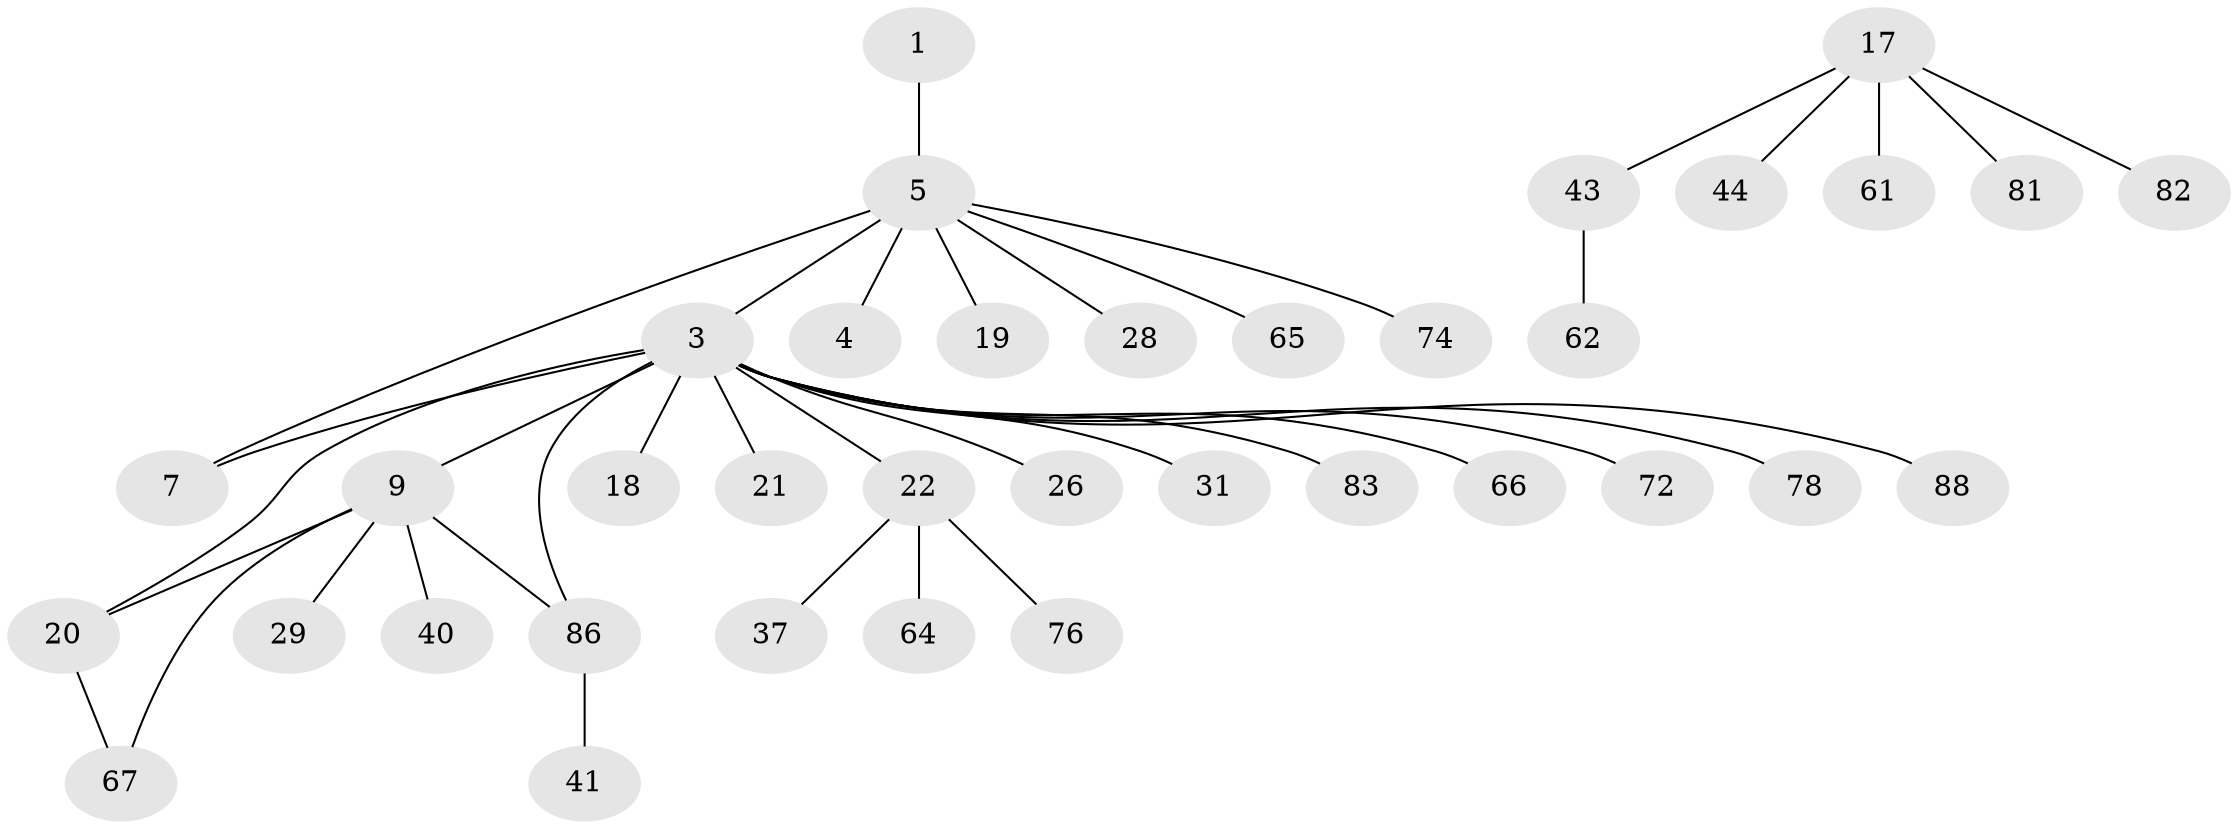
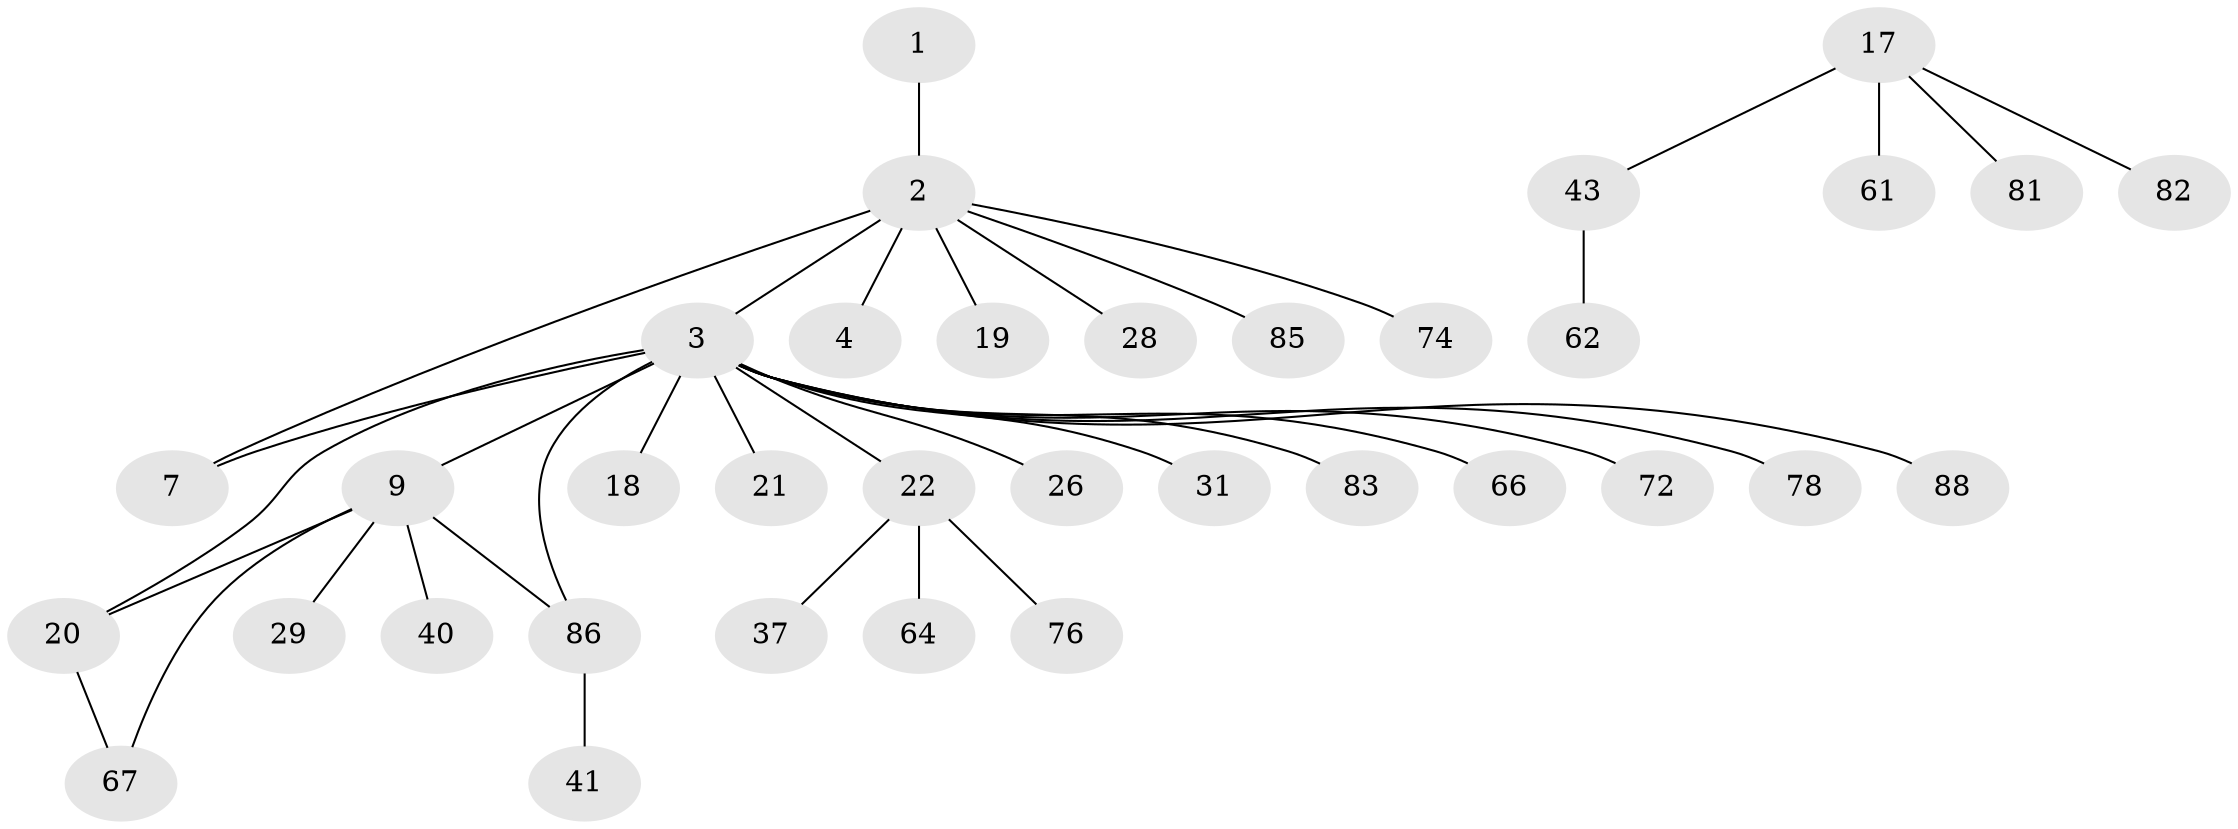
(919, 193) -> (919, 193)
(1731, 193) -> none
(1288, 341) -> (1288, 341)
